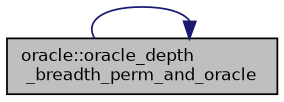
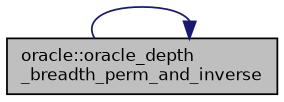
(142, 66) -> (142, 66)
